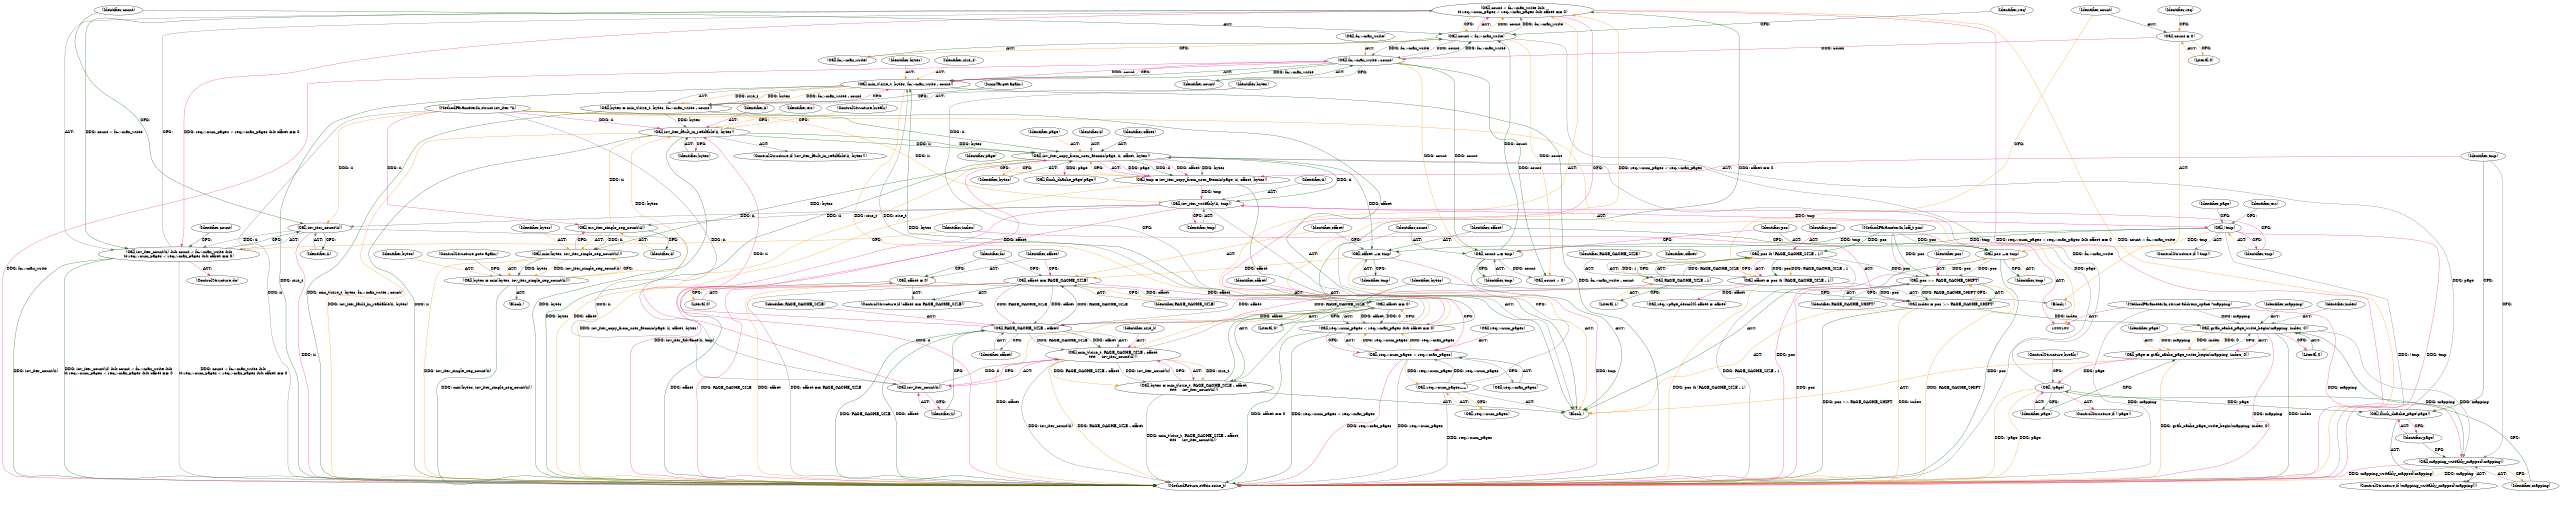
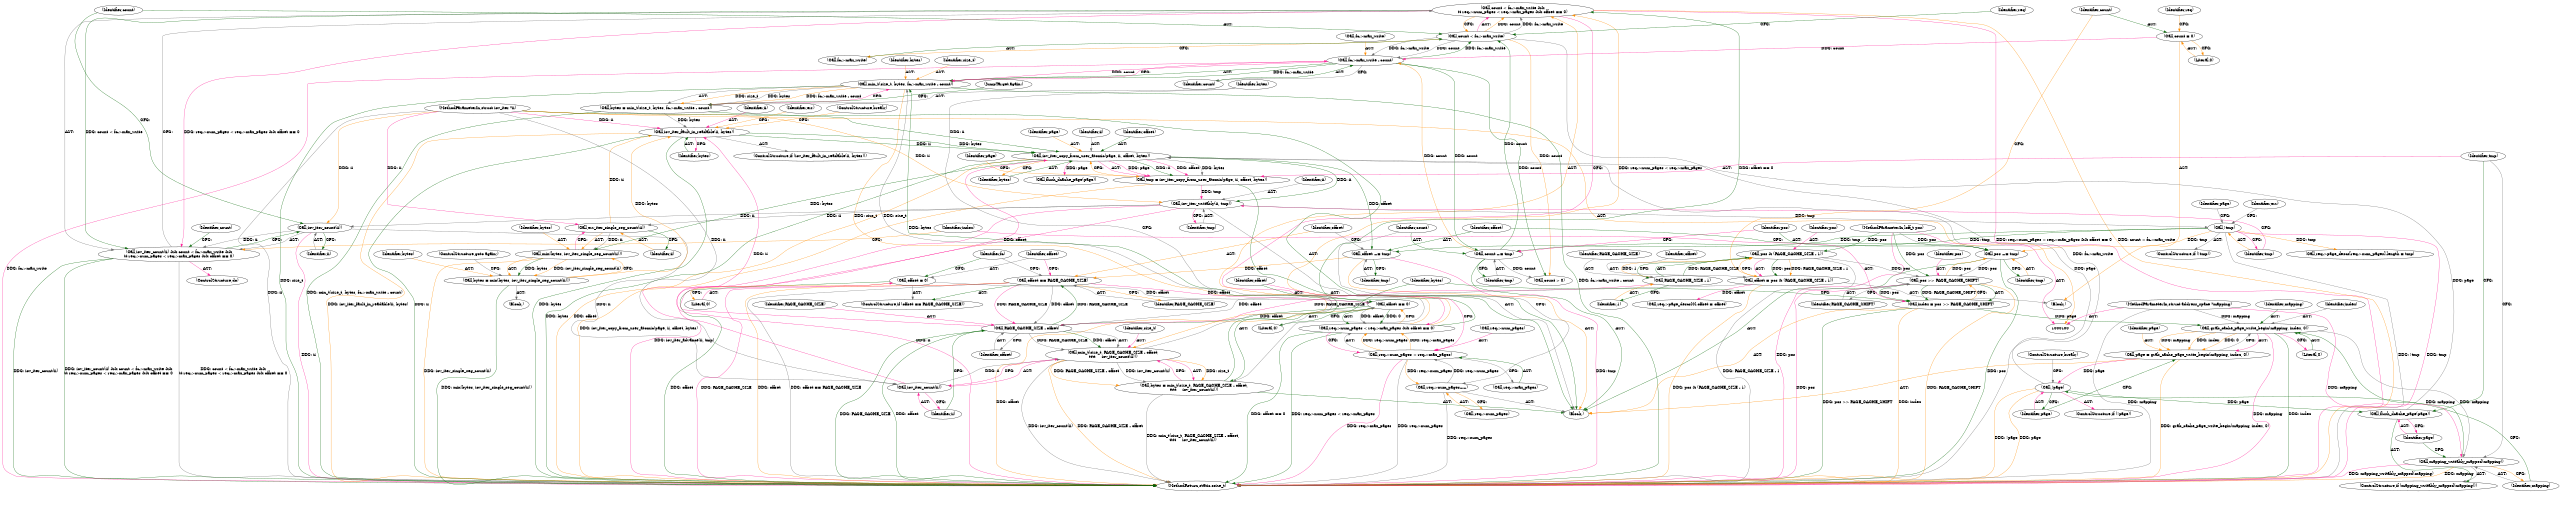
(1723, 216) -> (1723, 216)
none -> (2360, 254)
(1609, 305) -> (1609, 305)
(2066, 317) -> (2066, 317)
